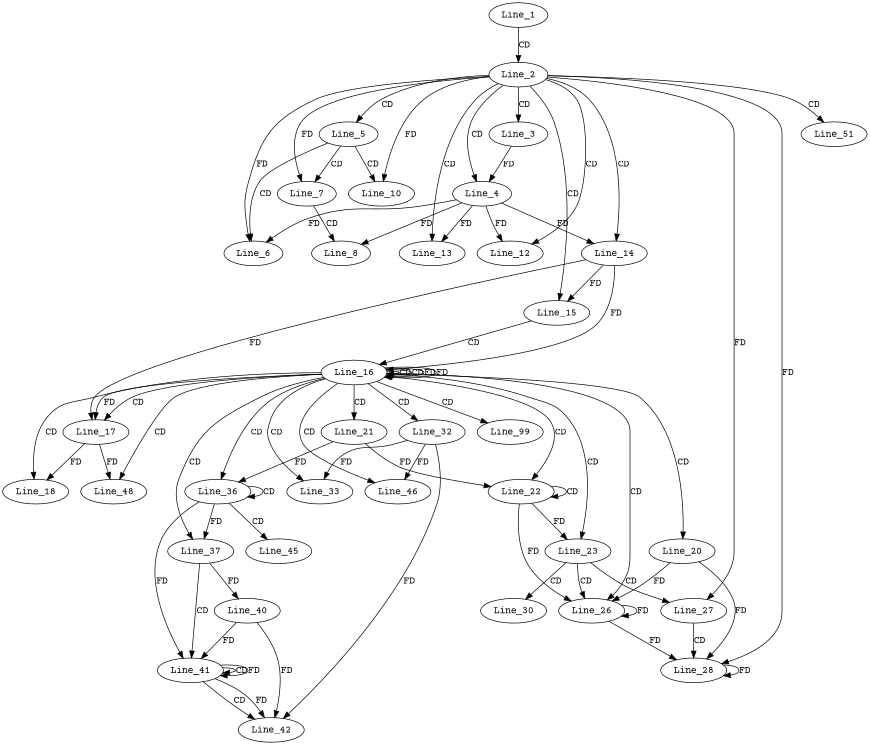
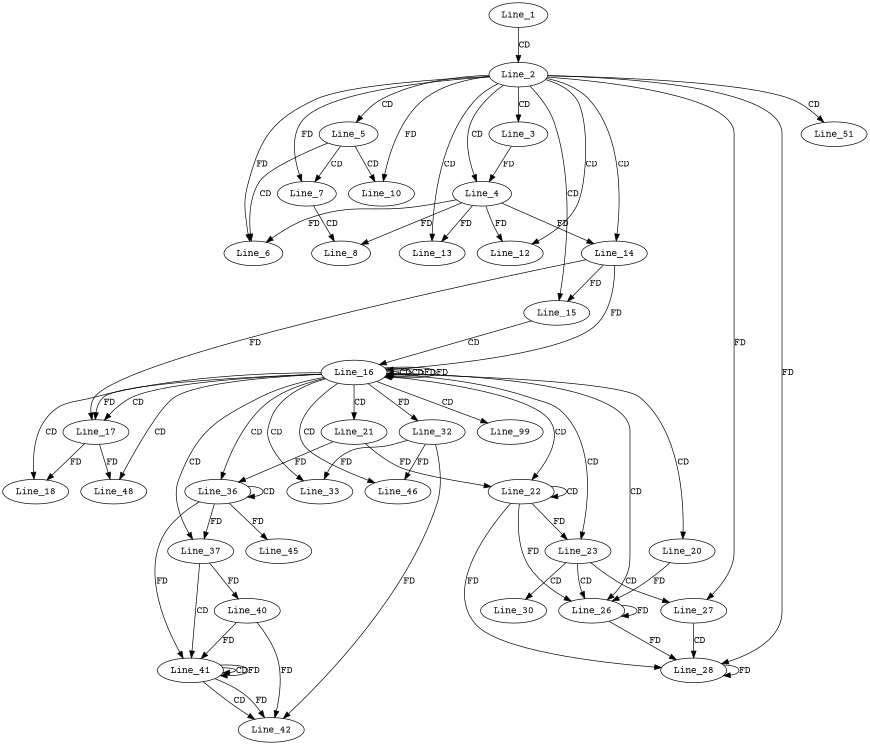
(404, 402) -> (404, 402)
(258, 521) -> (258, 521)
(734, 605) -> (497, 637)
